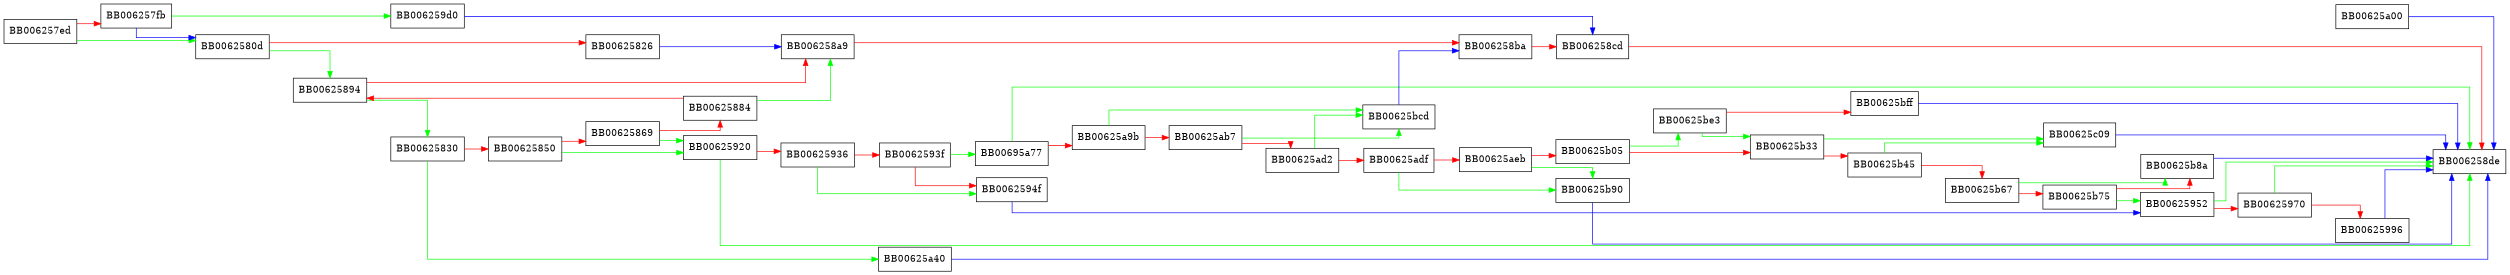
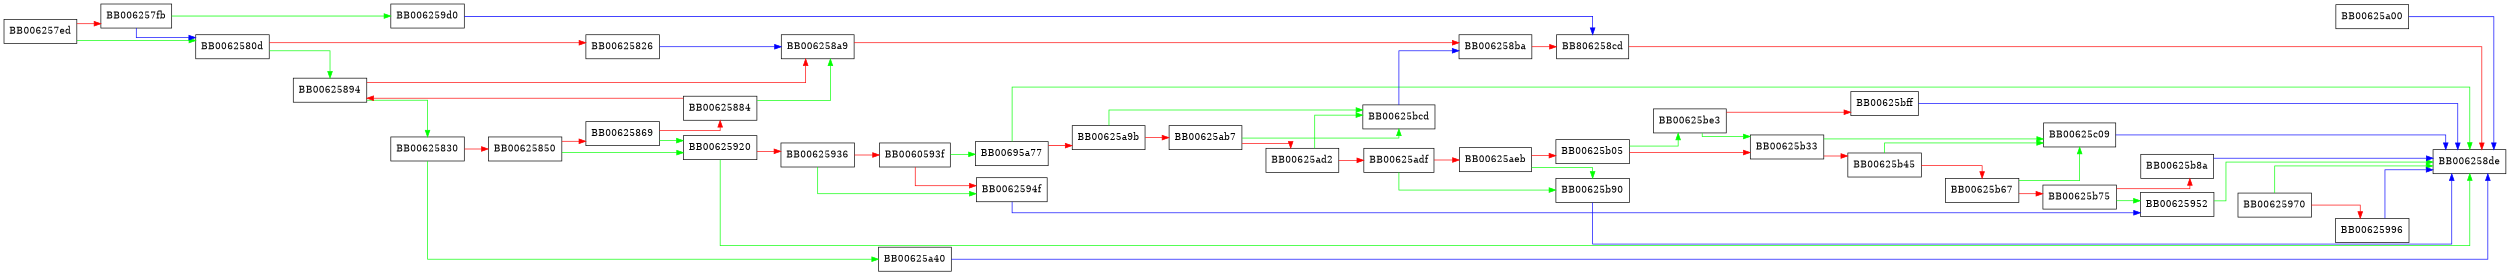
(1593, 47) -> (1593, 47)
(915, 155) -> (915, 155)
(2092, 183) -> (2063, 181)
(2223, 209) -> none
